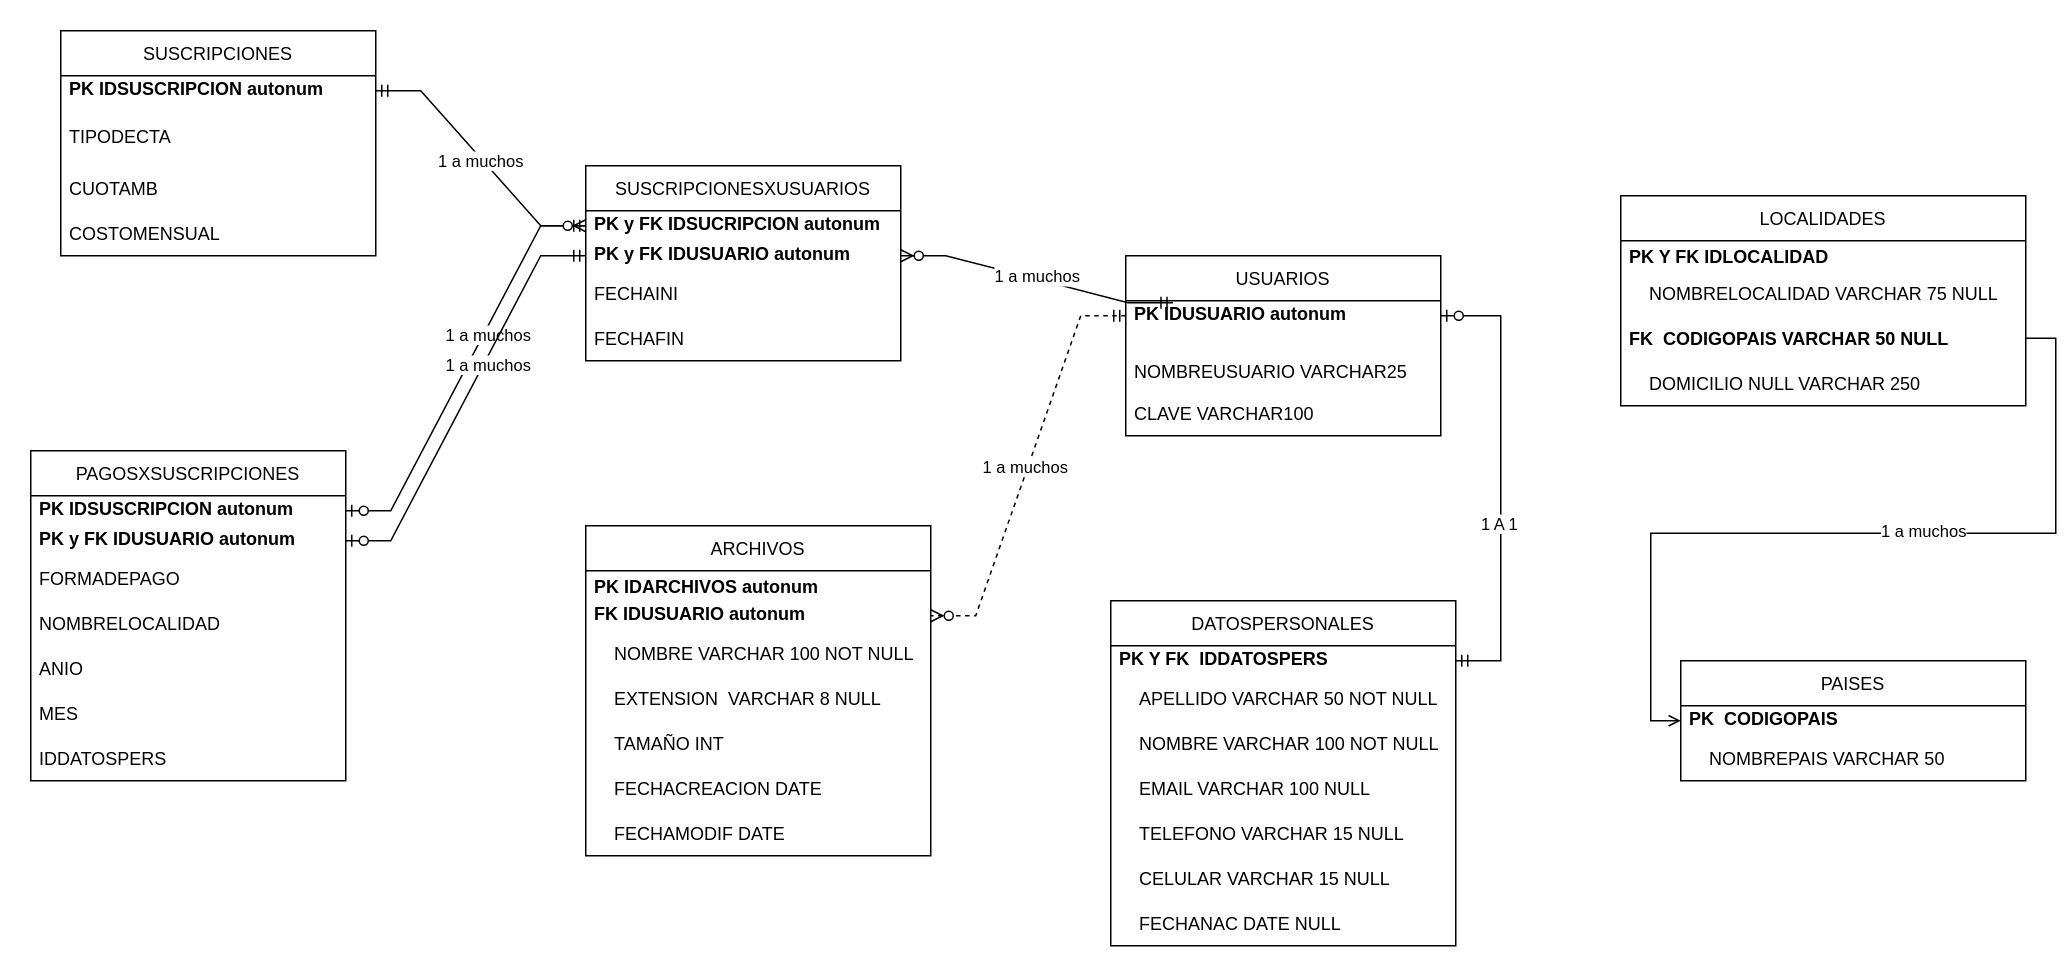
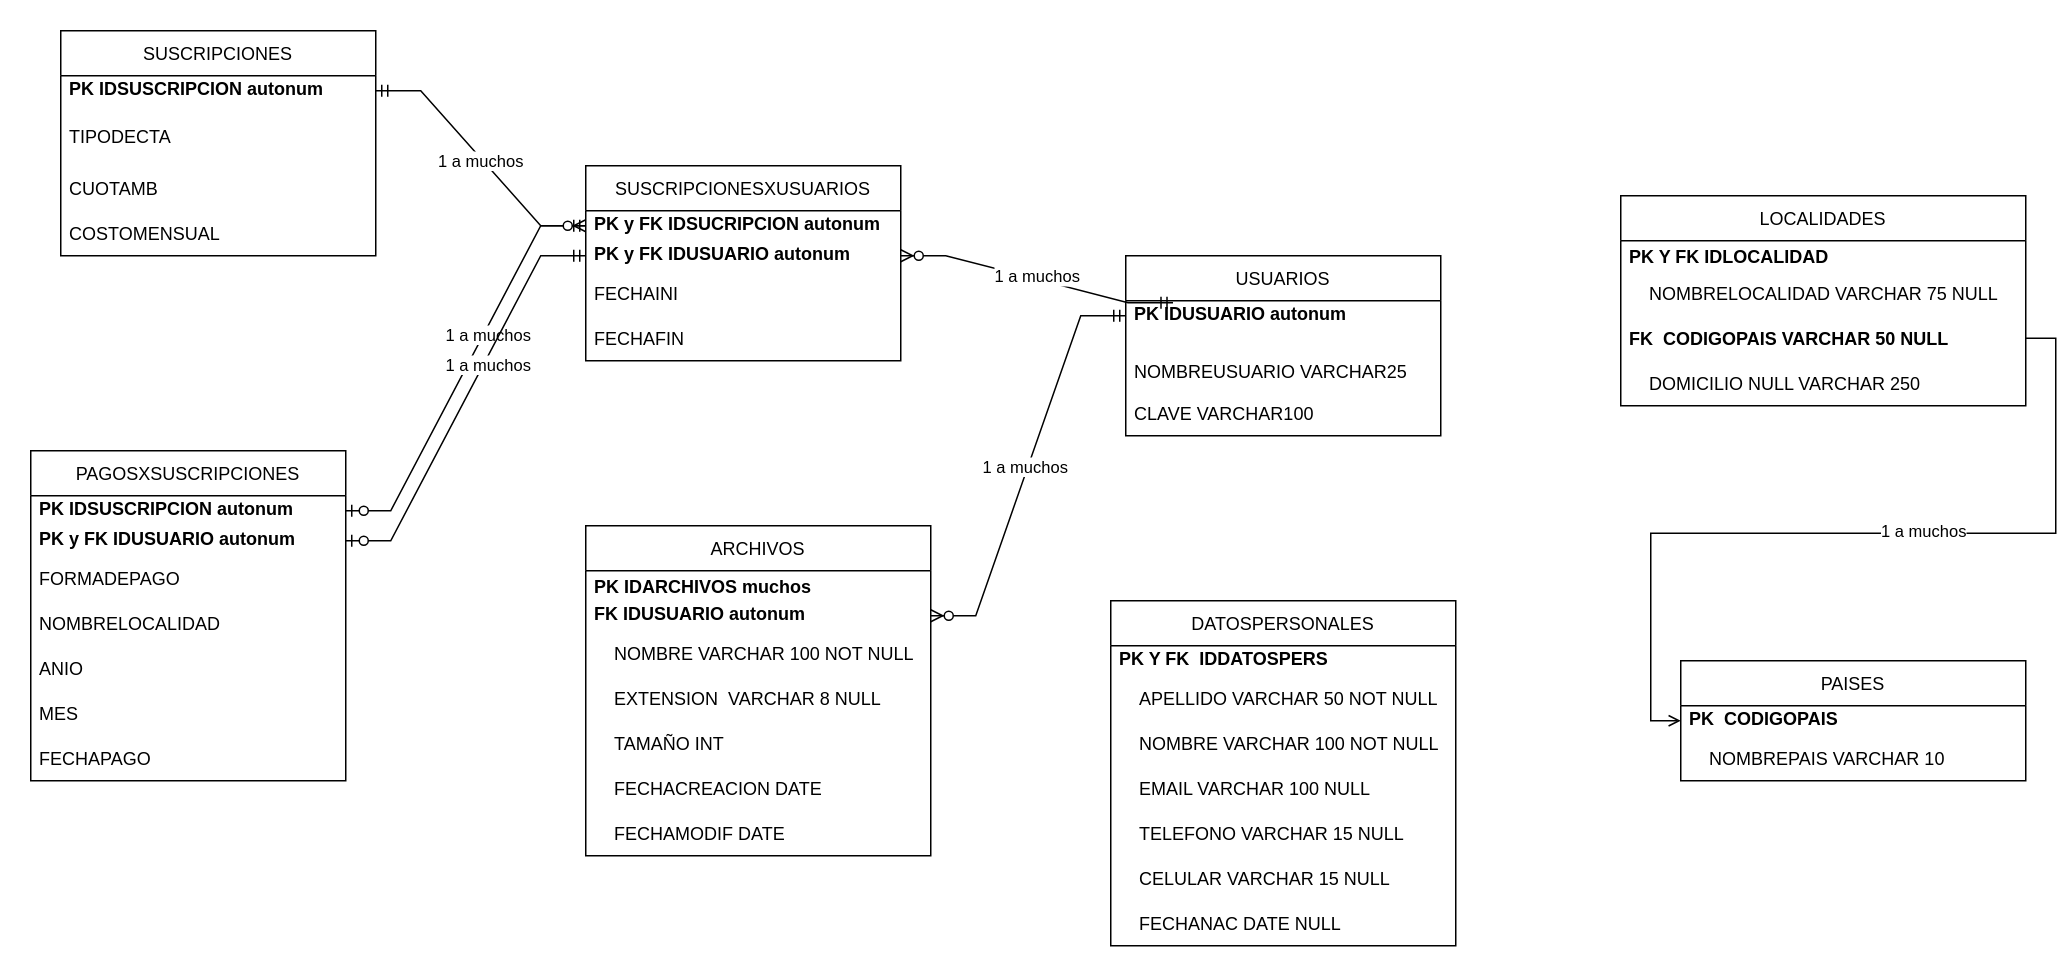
(1063, 368) -> (1063, 368)
(1501, 481) -> none
(695, 587) -> (690, 587)
(94, 759) -> (84, 759)
(1790, 759) -> (1790, 759)
